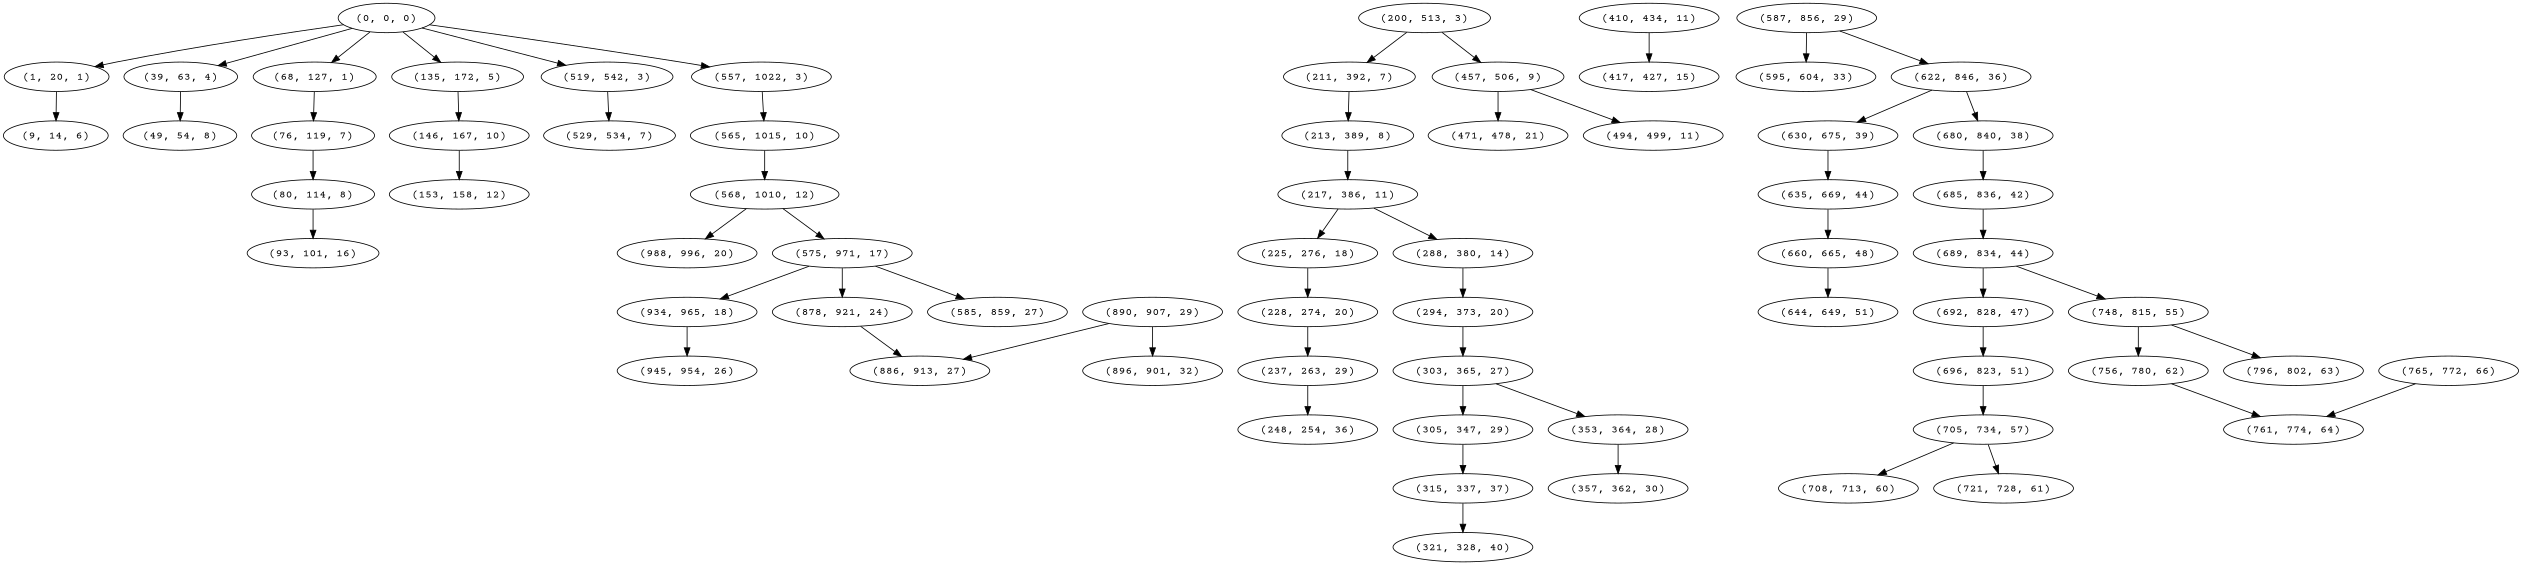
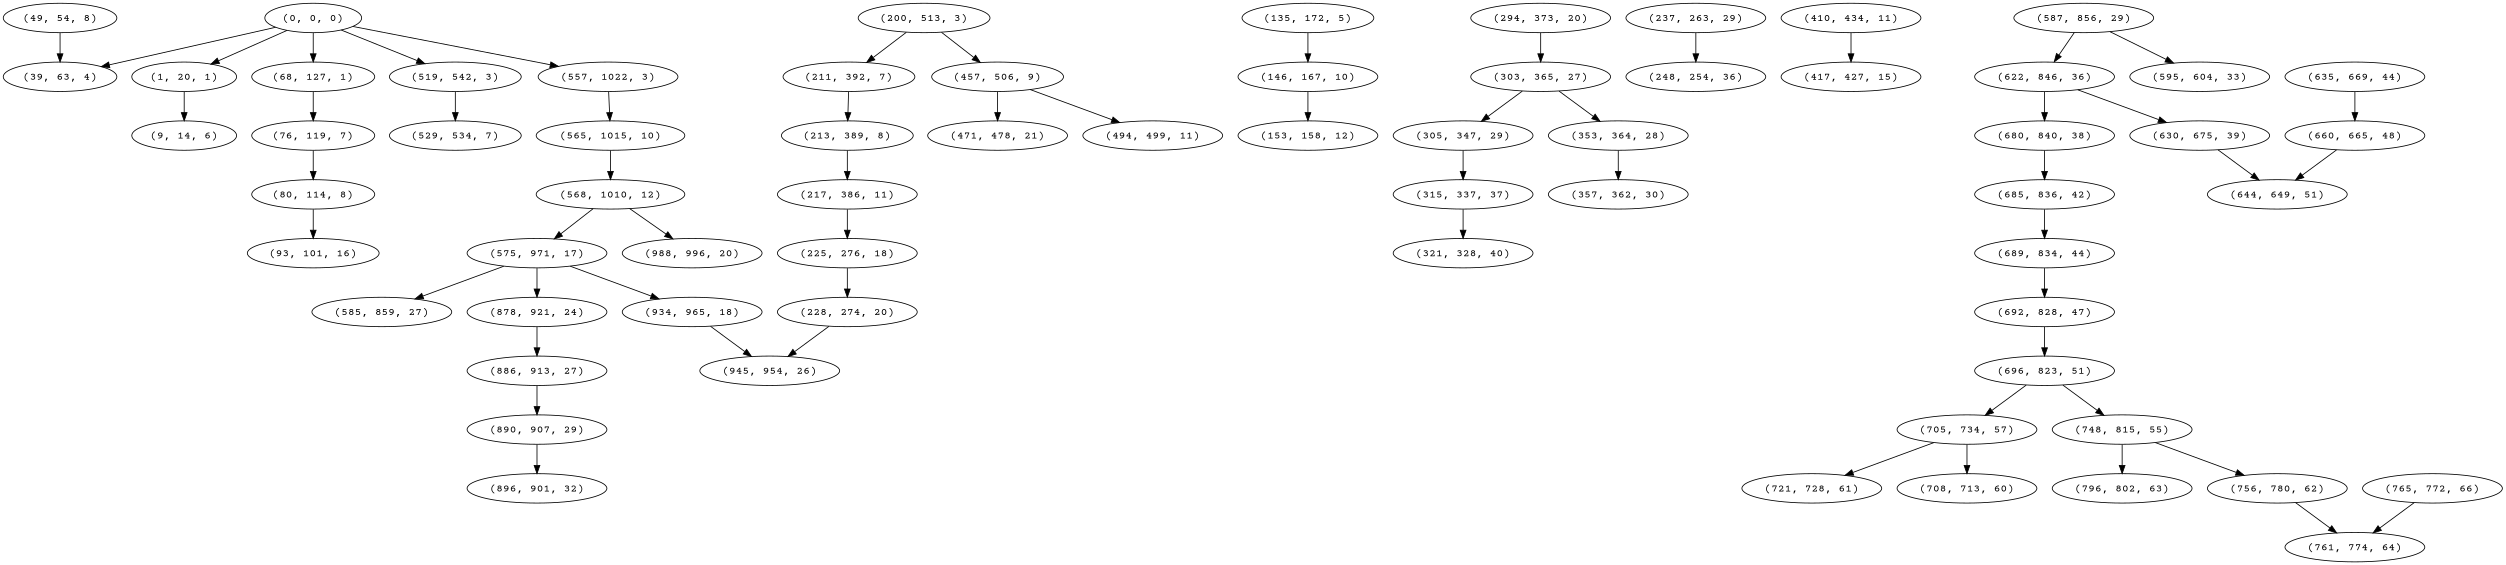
(419, 45) -> none
(180, 102) -> (60, 43)
(1828, 161) -> (2235, 163)
(1463, 253) -> none
(2057, 281) -> (2080, 398)
(1308, 337) -> (812, 339)
(1040, 340) -> (537, 396)
